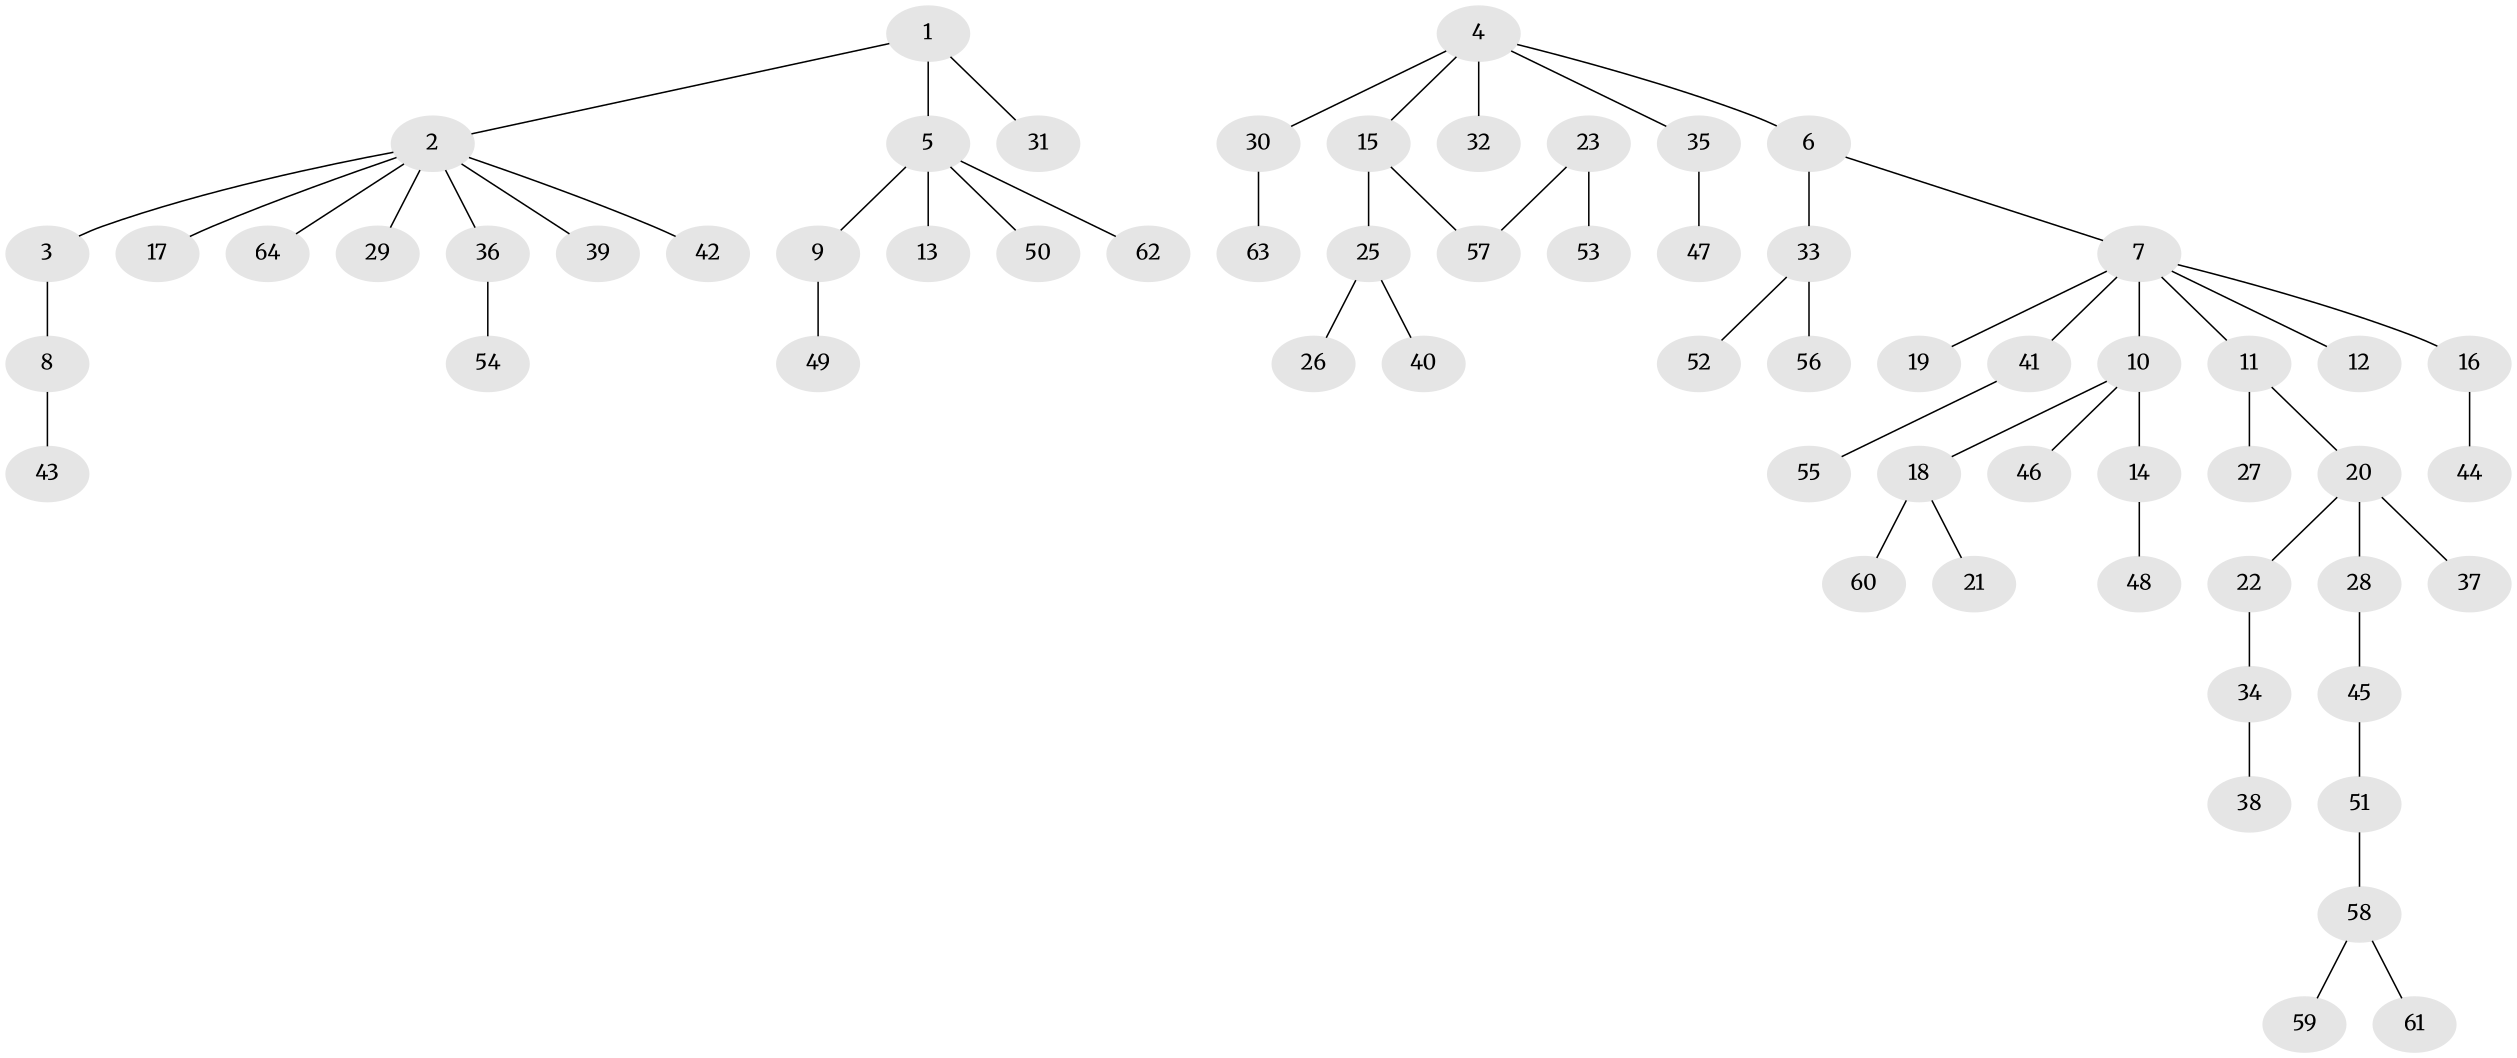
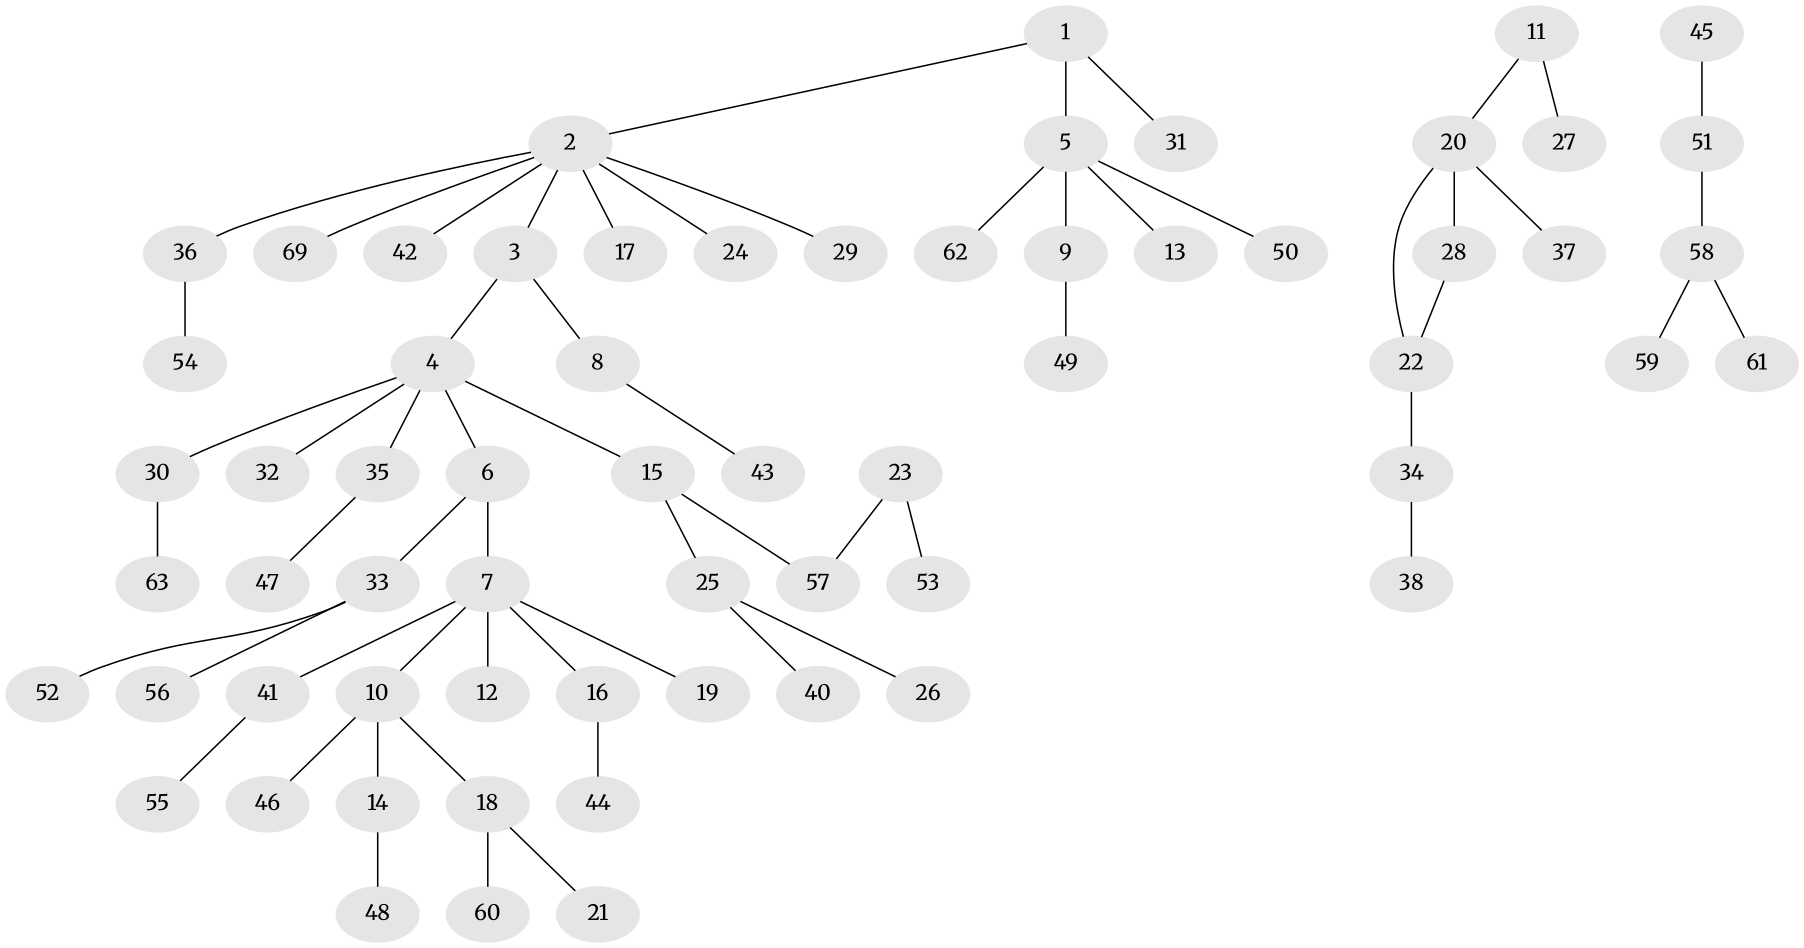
(268, 254) -> (736, 254)
(598, 254) -> (295, 254)
none -> (474, 309)
(2194, 309) -> none
(2360, 639) -> (1433, 309)
